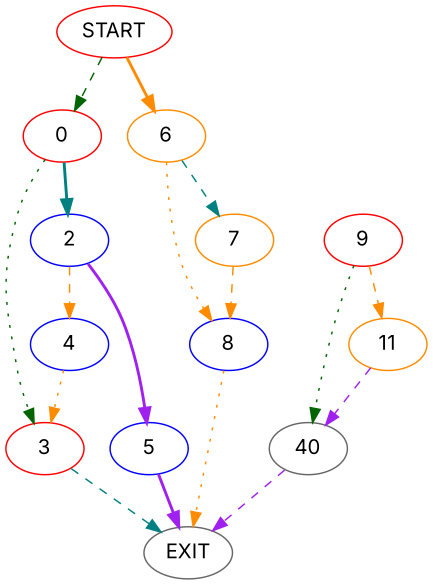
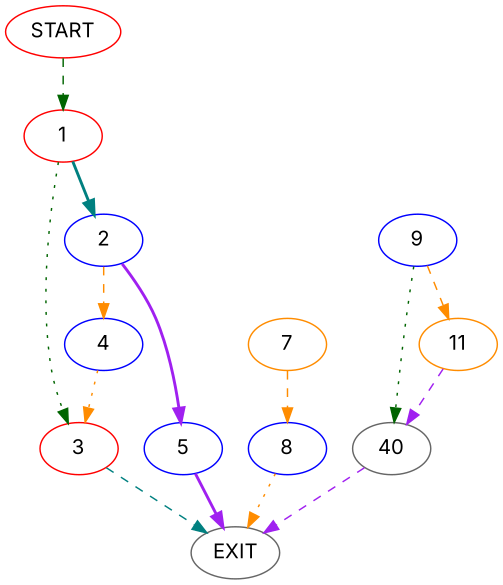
(62, 136) -> (63, 136)
(167, 136) -> none
(363, 240) -> (418, 240)
